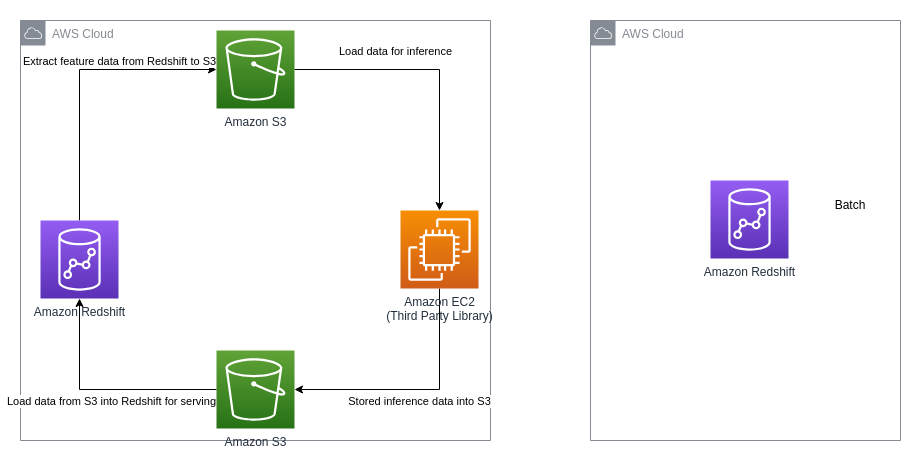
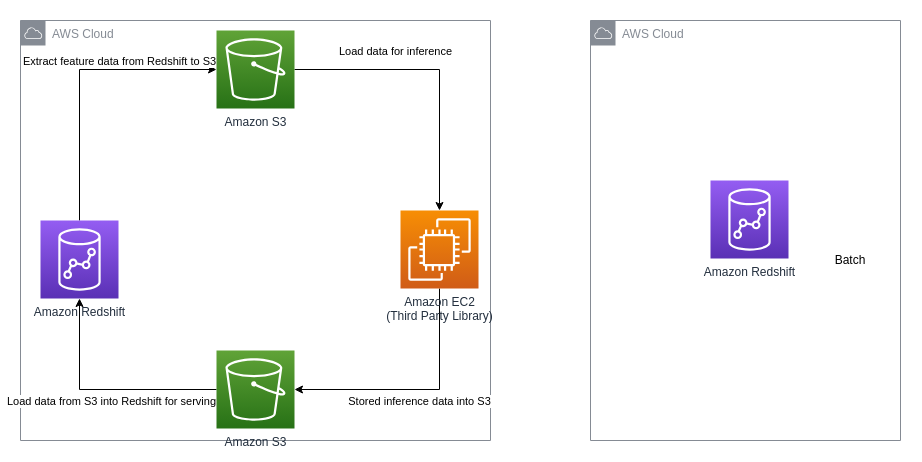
(851, 206) -> (851, 261)
